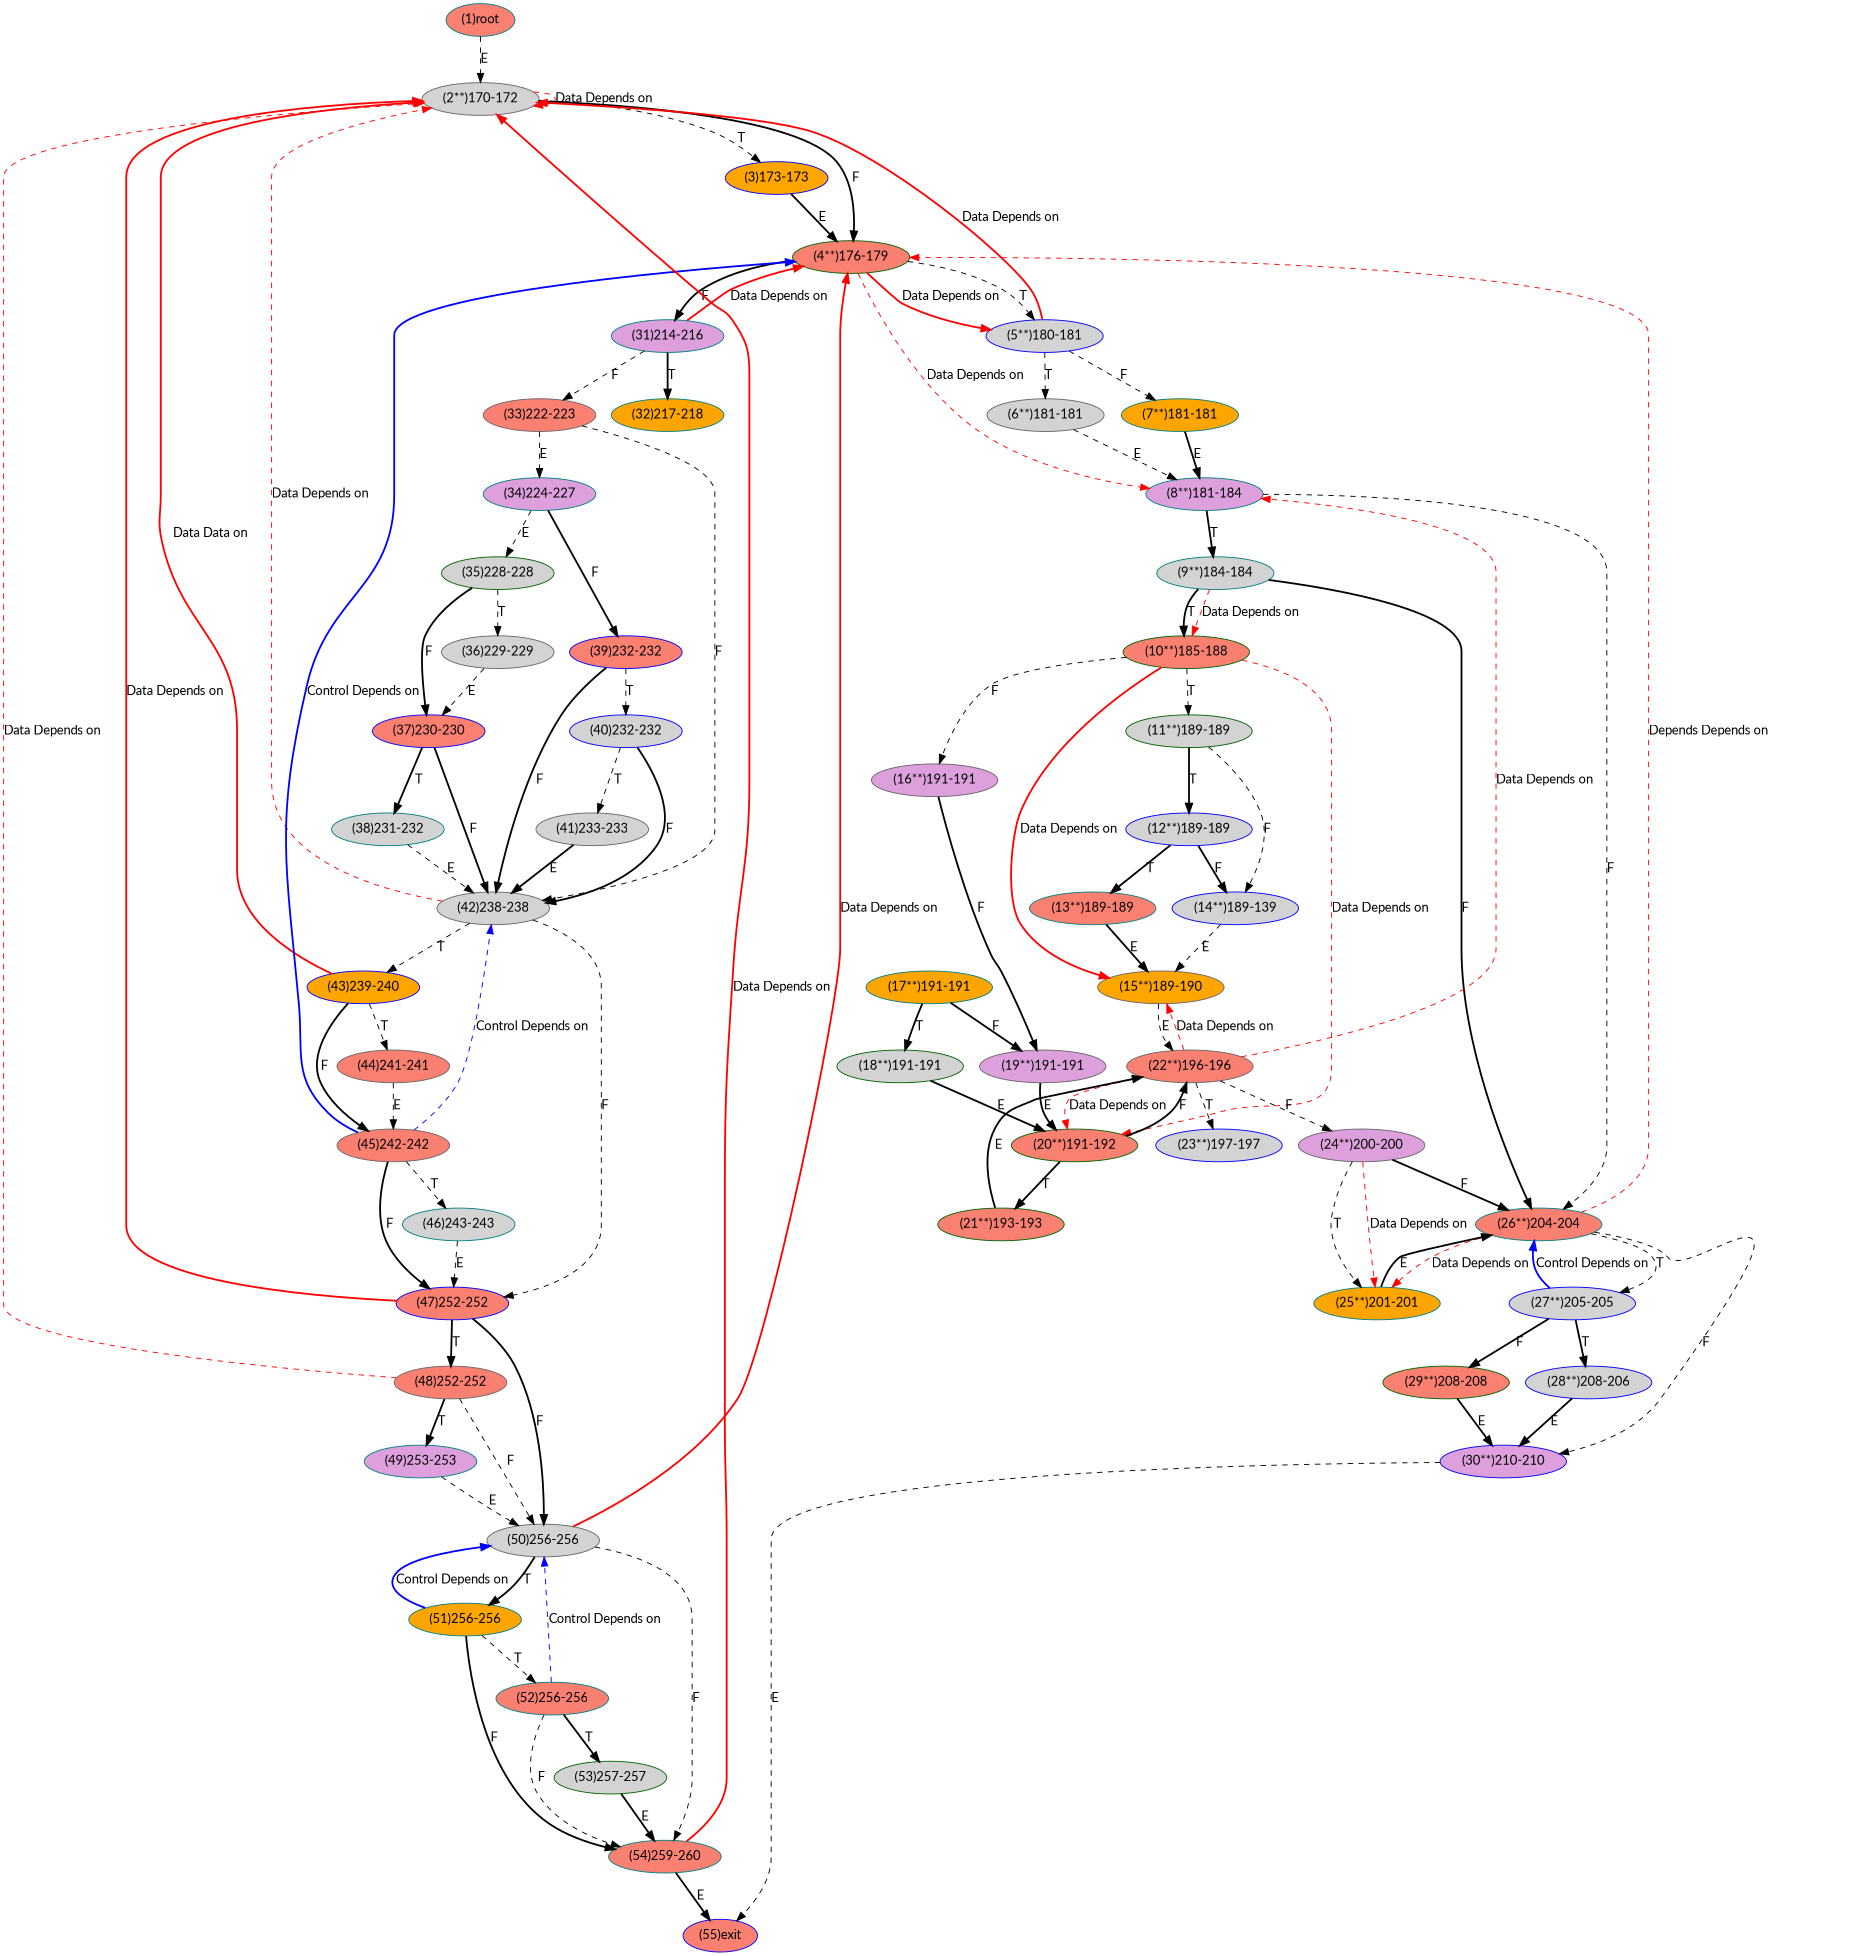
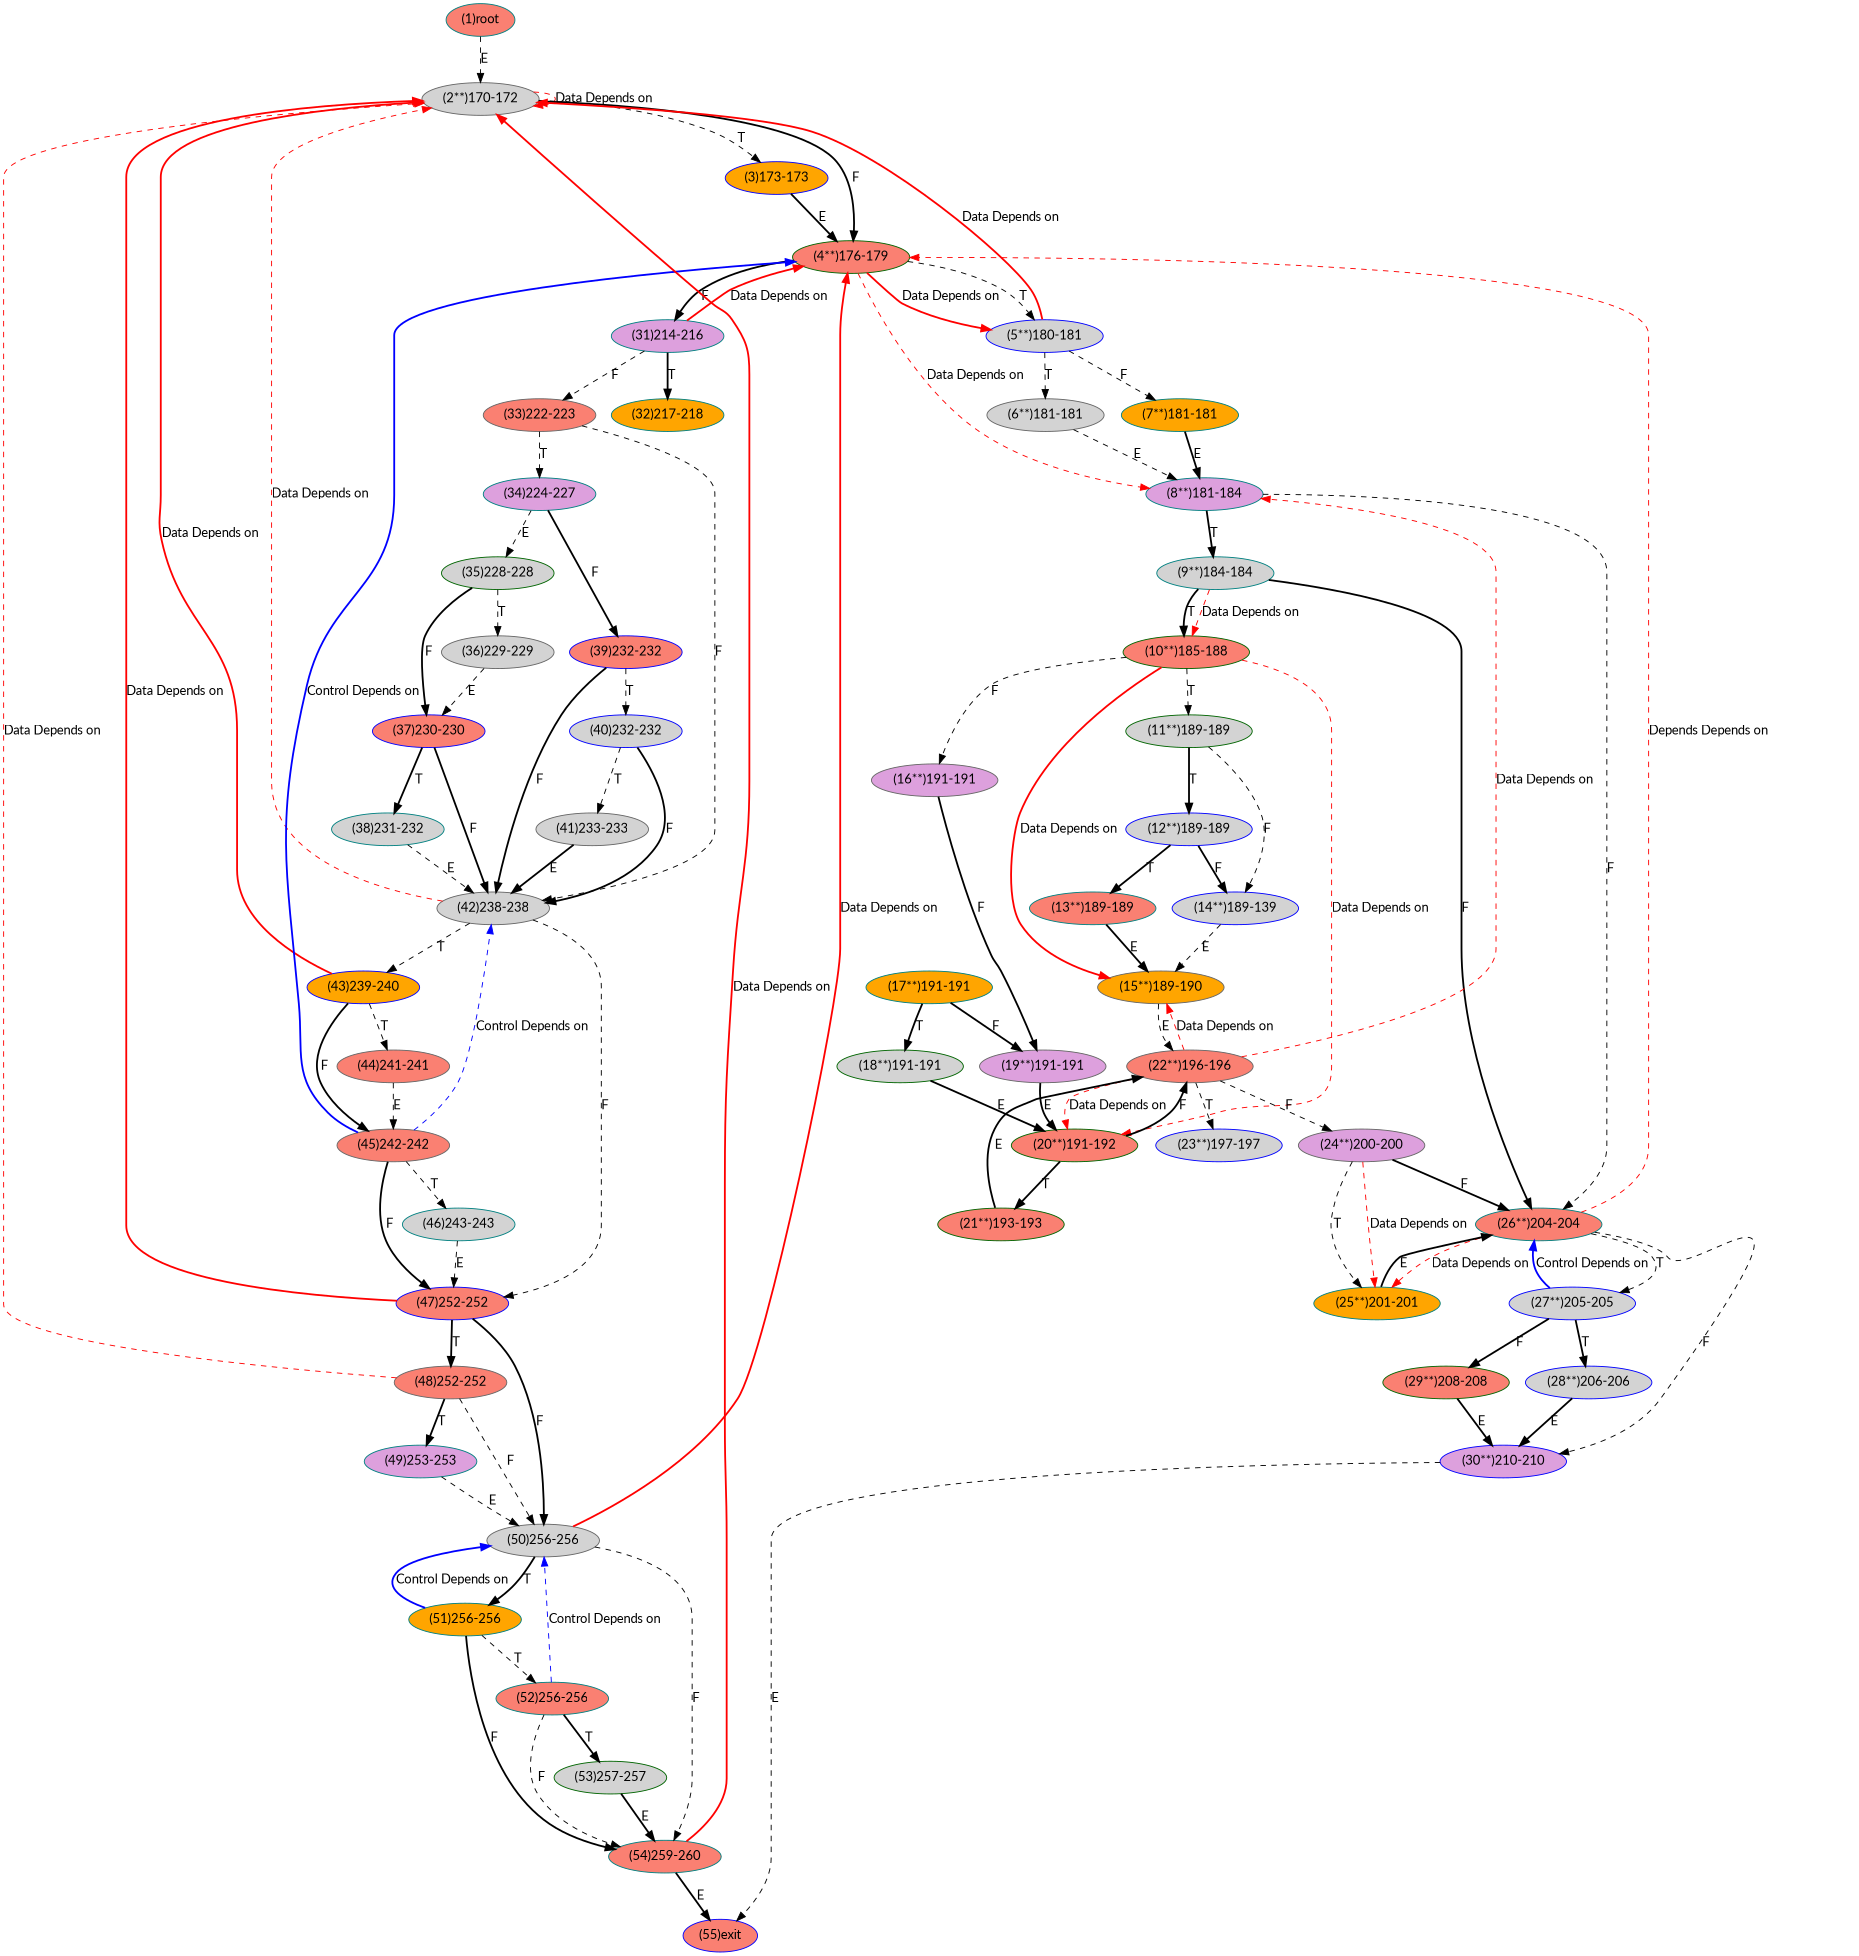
(544, 455) -> (544, 455)
(210, 534) -> (210, 534)
(1589, 1382) -> (1589, 1382)
